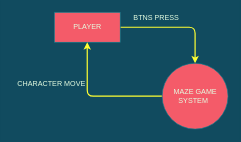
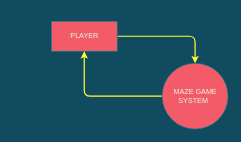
(156, 18) -> none
(87, 27) -> (84, 36)
(51, 84) -> none
